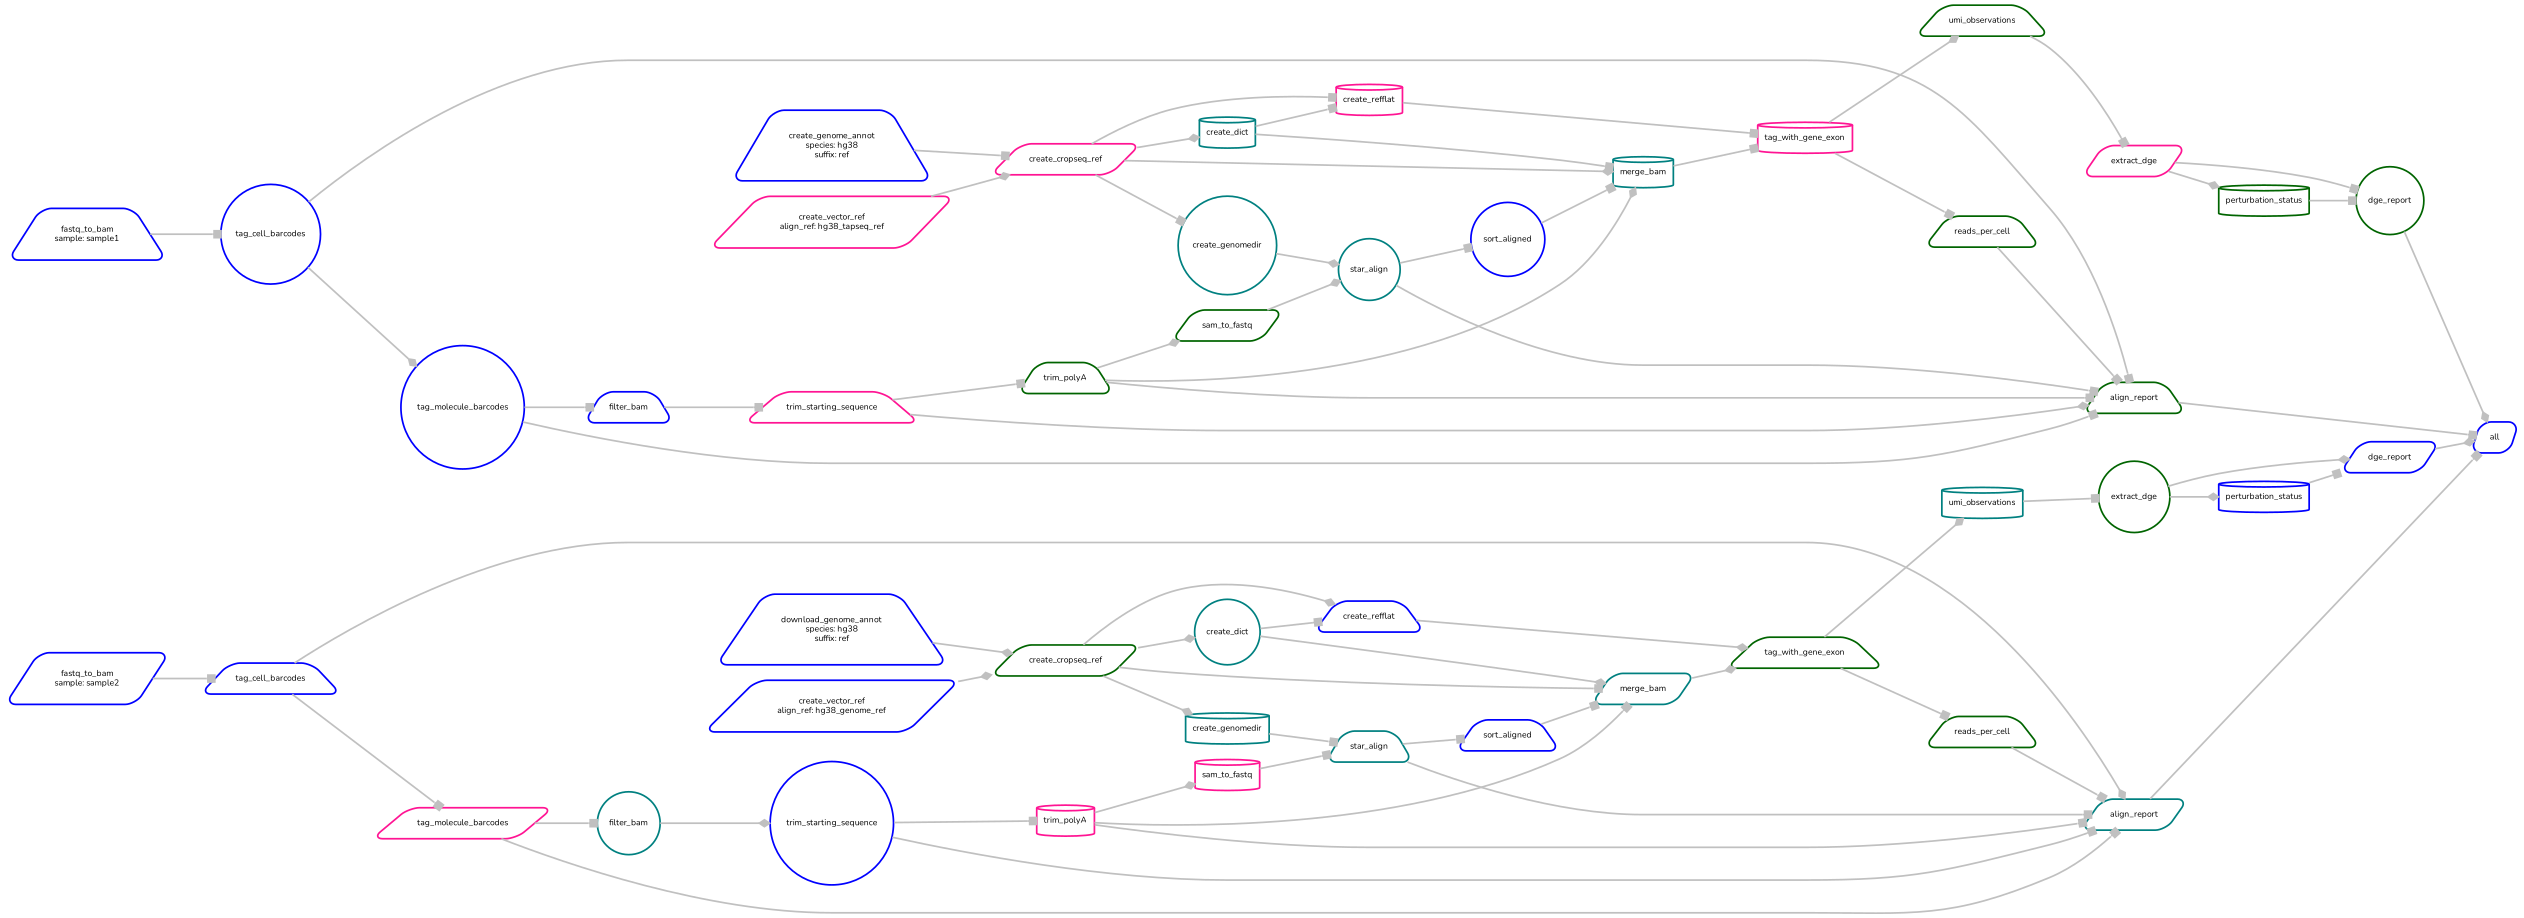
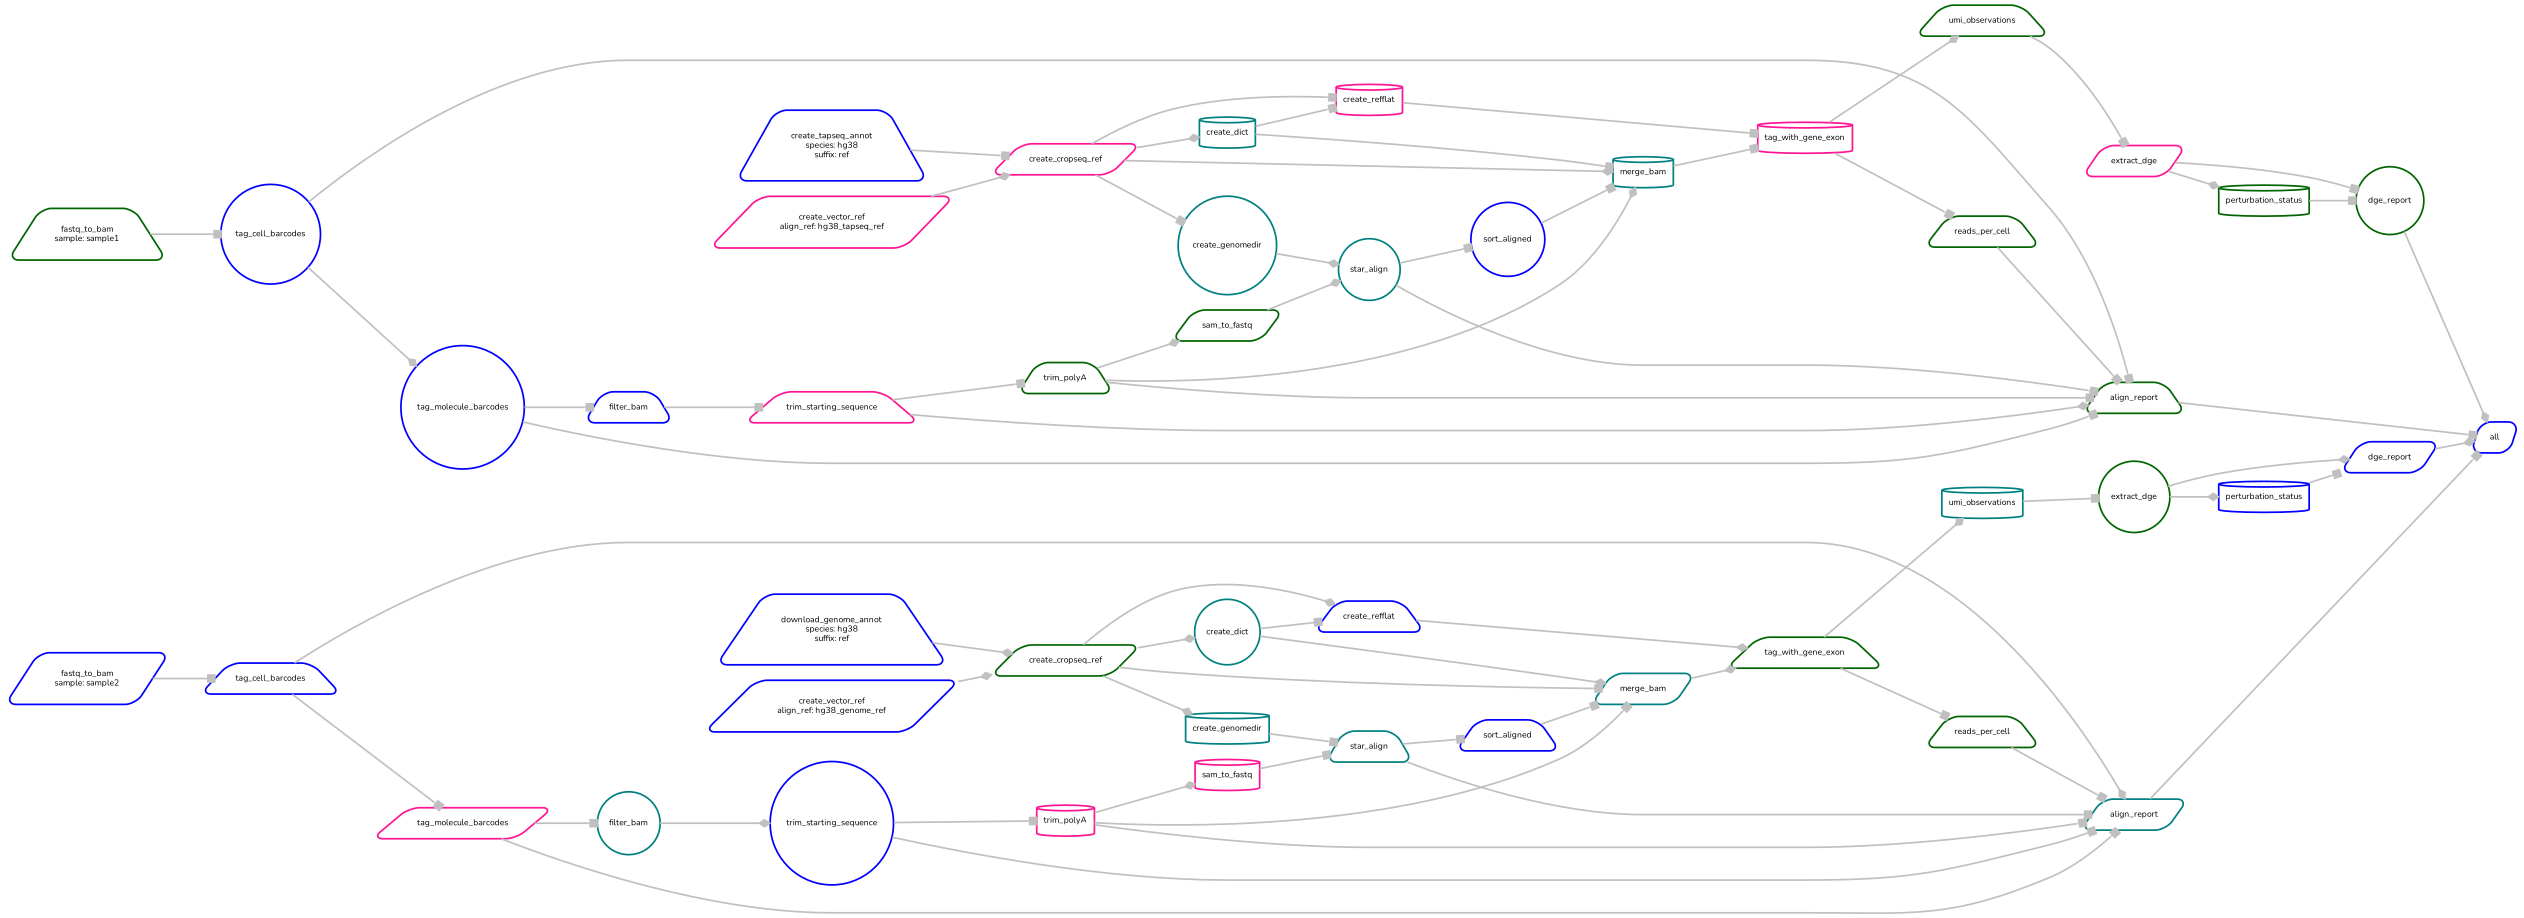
(832, 146) -> (832, 146)
(87, 234) -> (87, 234)
